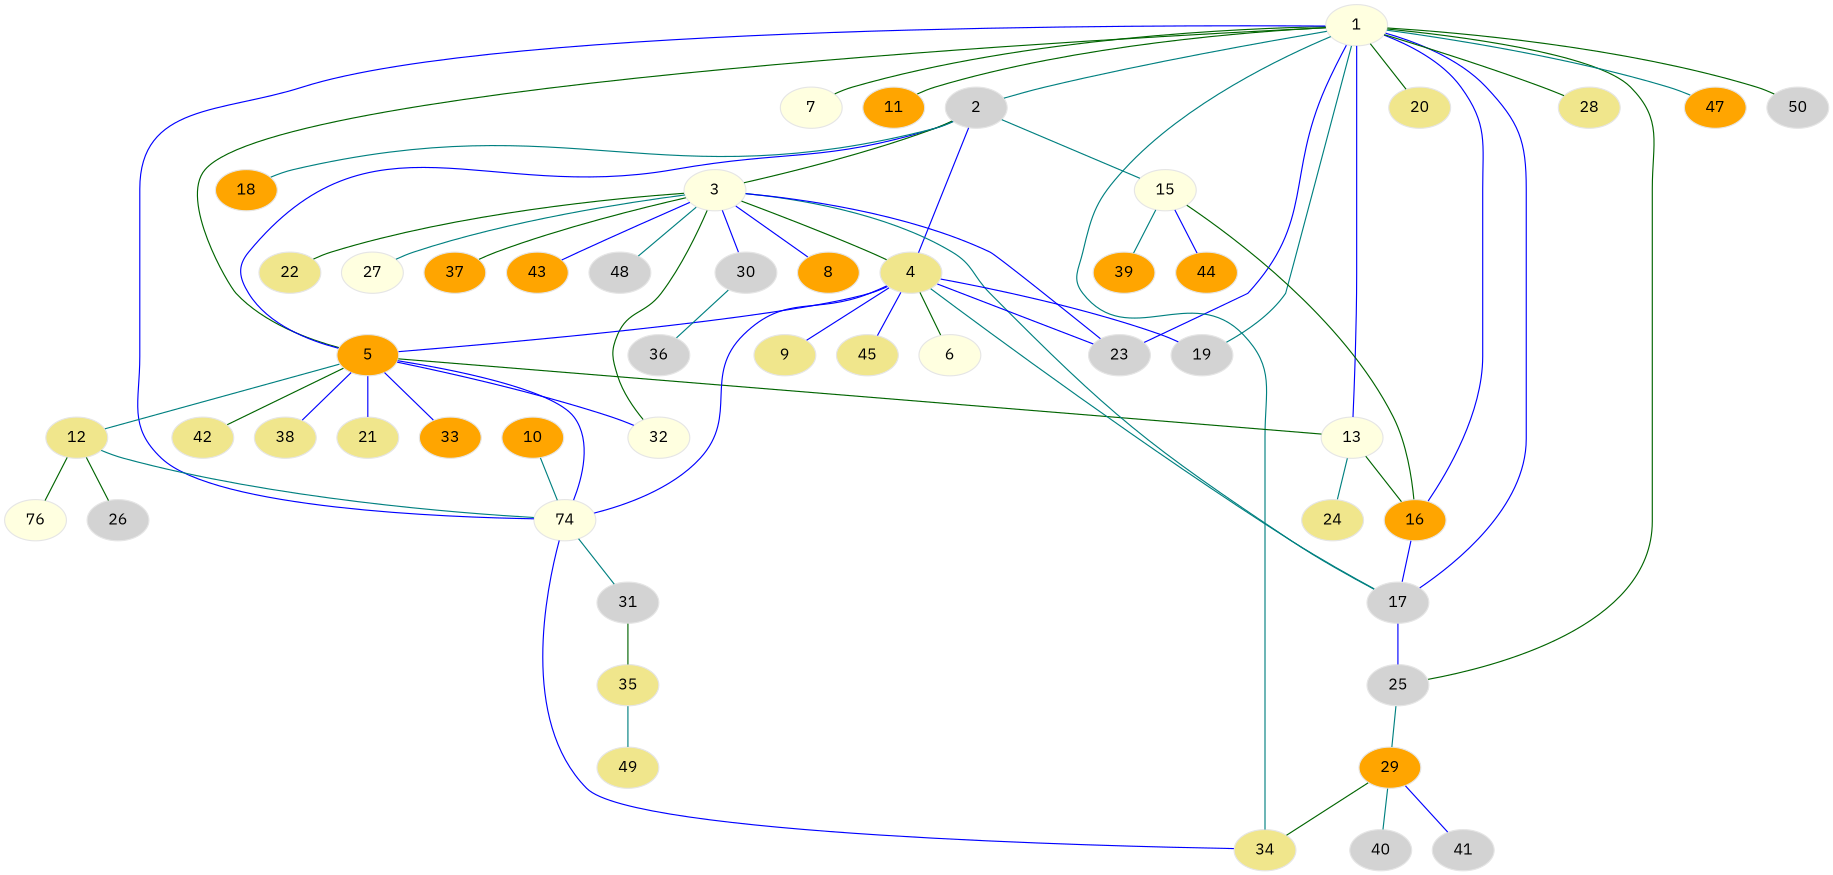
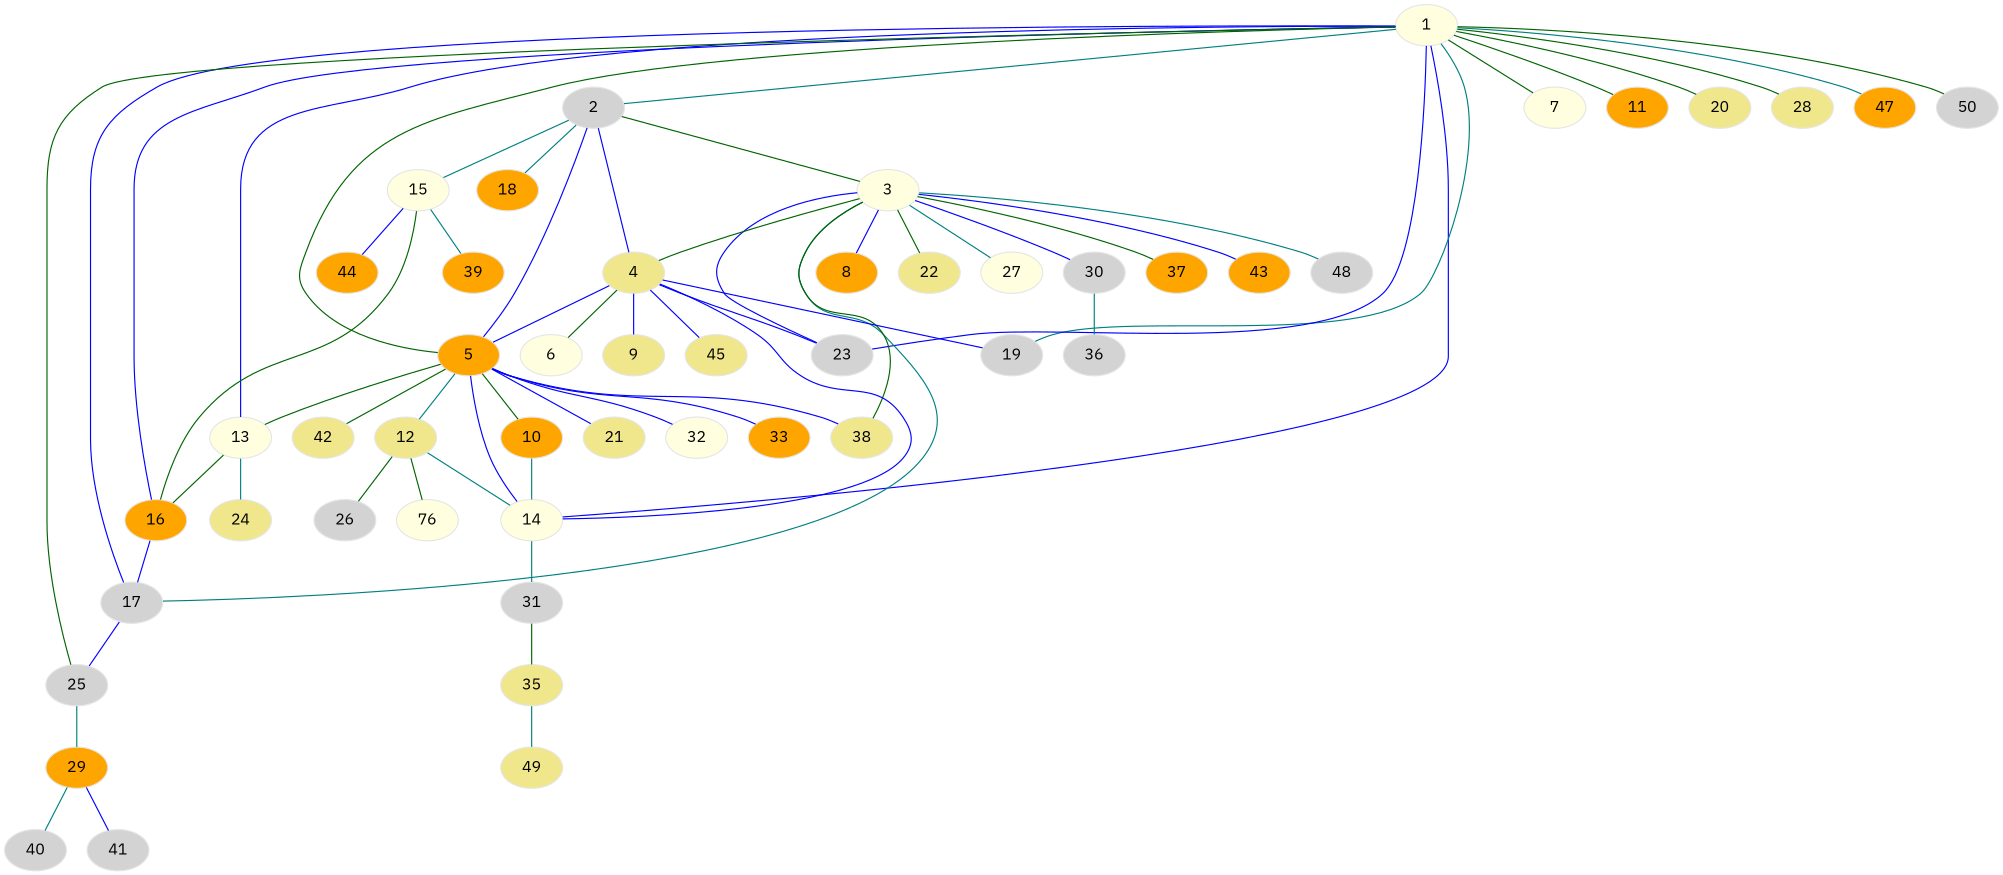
(638, 312) -> (828, 311)
none -> (500, 396)
(1093, 407) -> none
(565, 520) -> (532, 520)
(1265, 850) -> none
